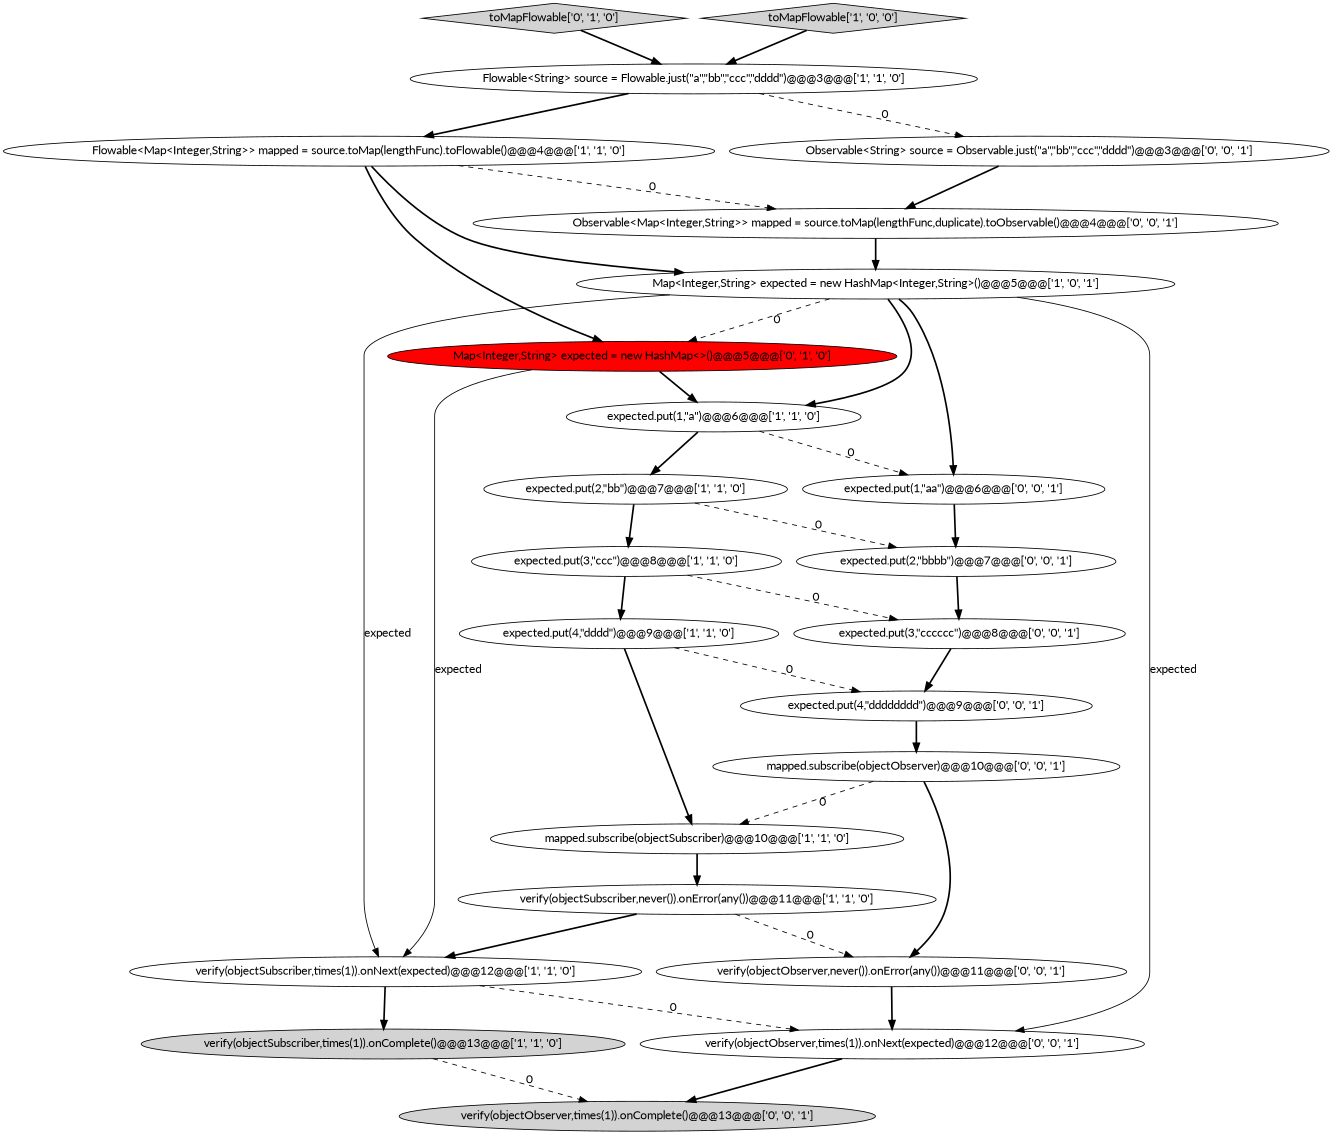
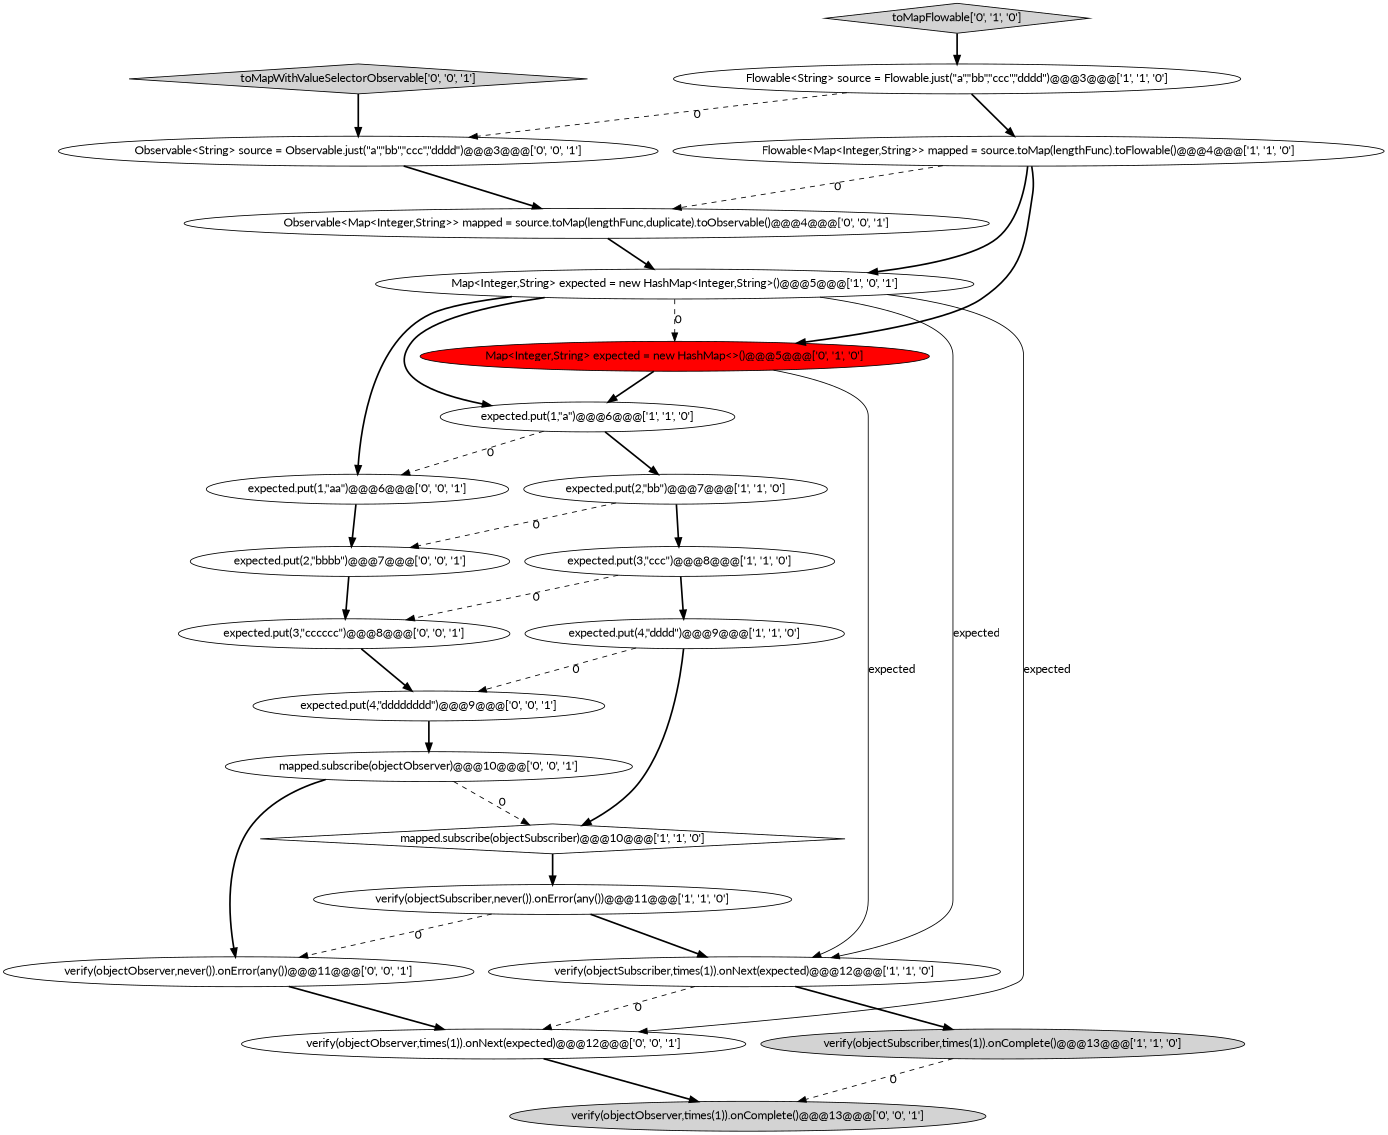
(833, 18) -> none
none -> (358, 79)
(697, 839) -> (553, 839)
